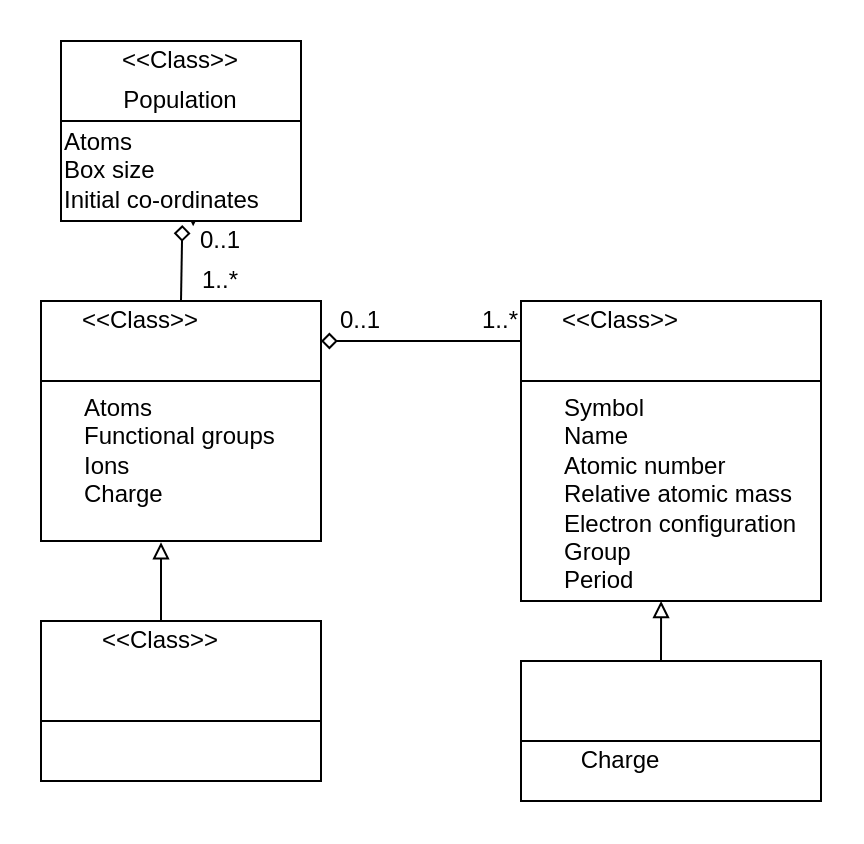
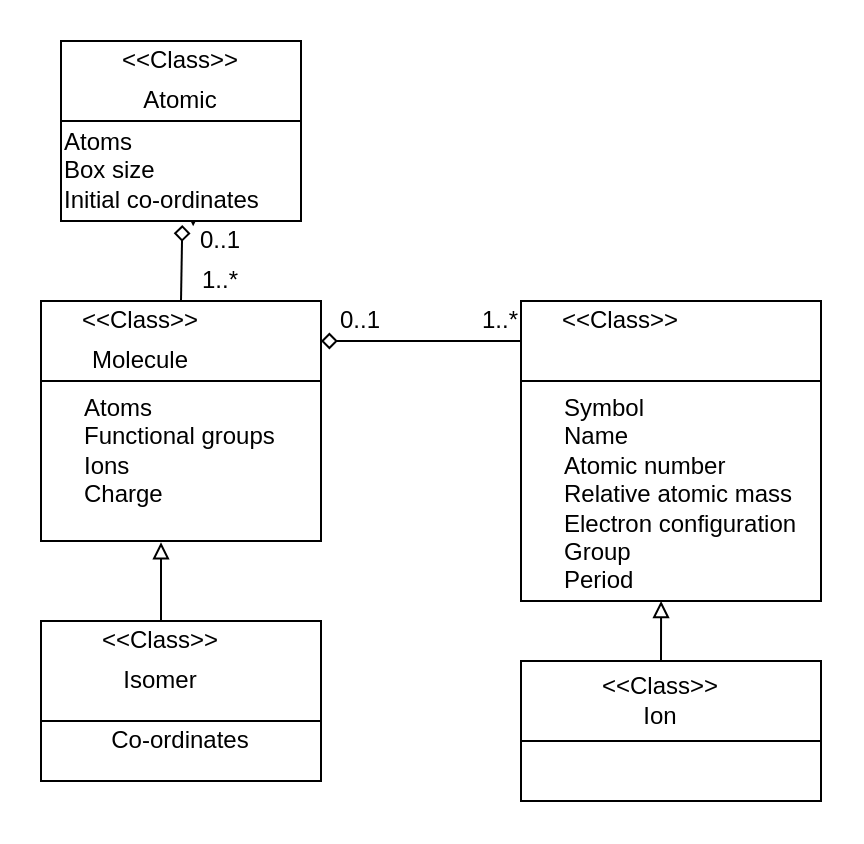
(181, 101) -> (181, 101)
none -> (141, 361)
none -> (161, 681)
none -> (661, 701)
none -> (181, 741)
(621, 761) -> none
